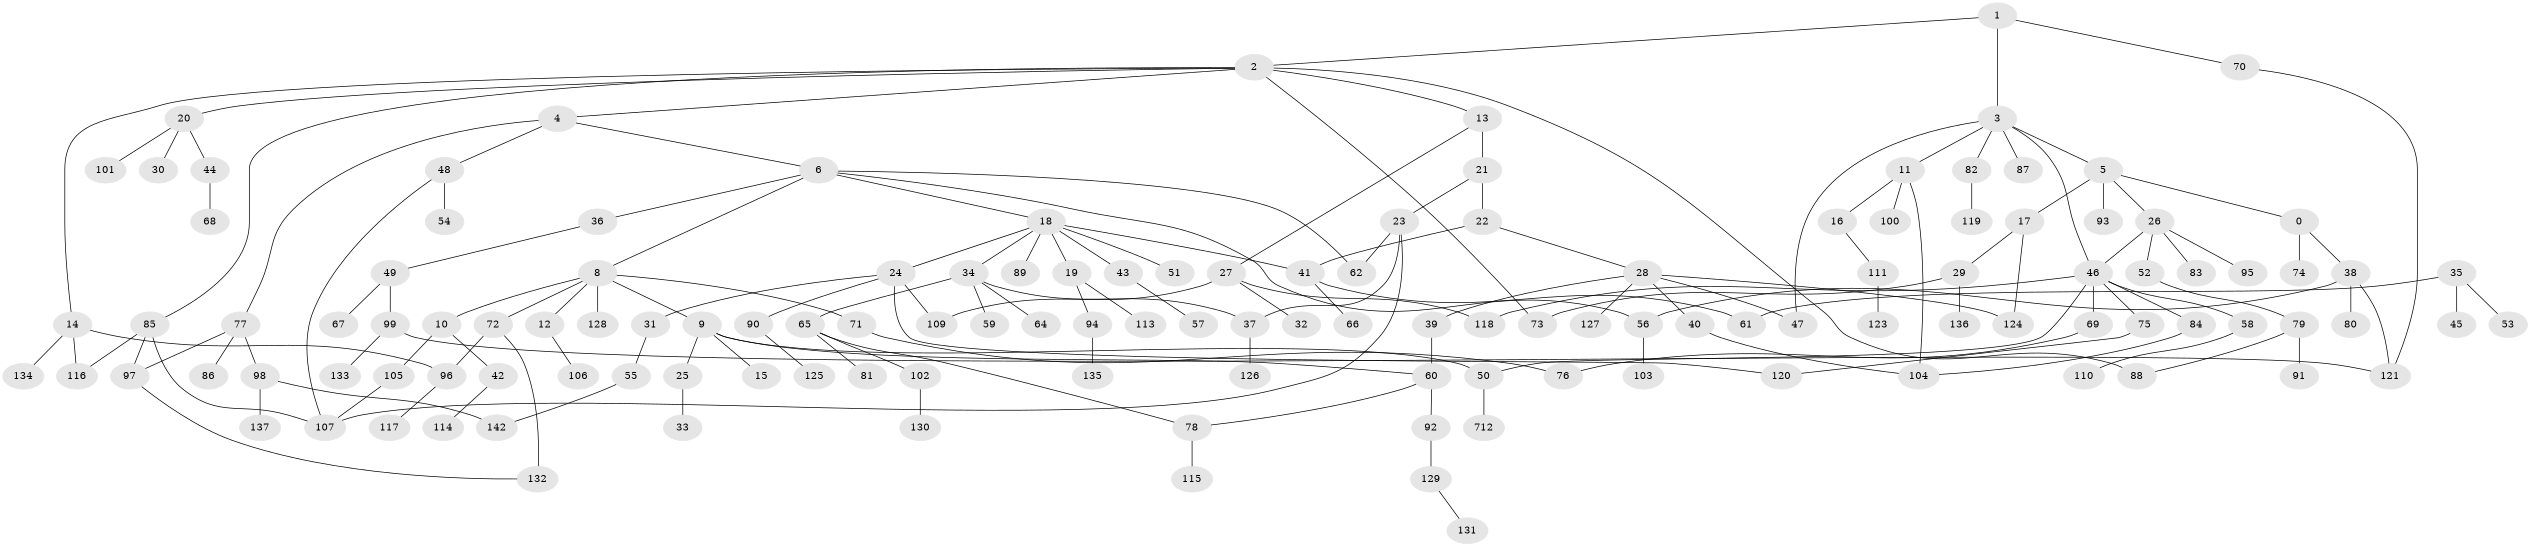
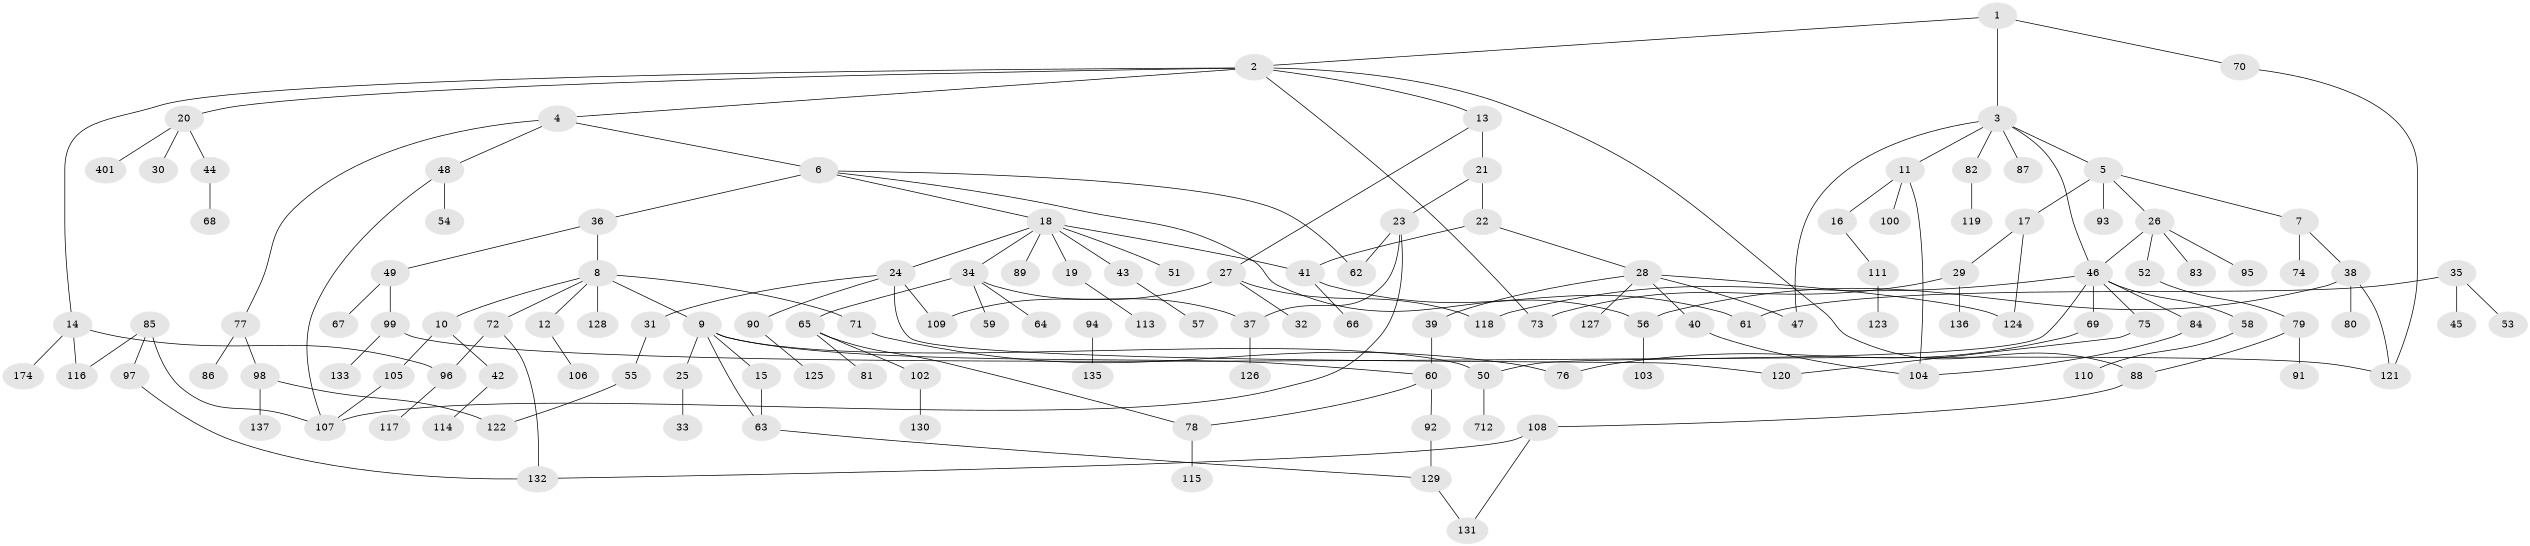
(552, 90) -> none
(106, 170) -> (106, 170)
(708, 222) -> (598, 248)
(2299, 222) -> (2299, 222)
(1080, 294) -> none
(185, 351) -> none
(23, 376) -> (23, 376)
(497, 428) -> (497, 428)
none -> (761, 428)
none -> (1538, 428)
